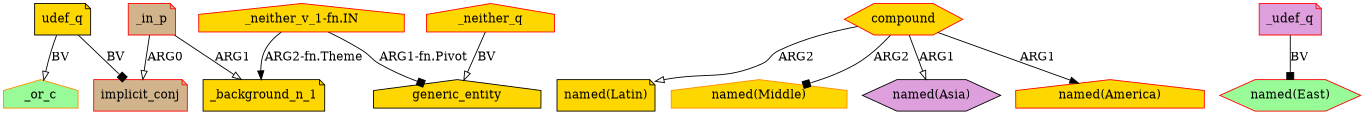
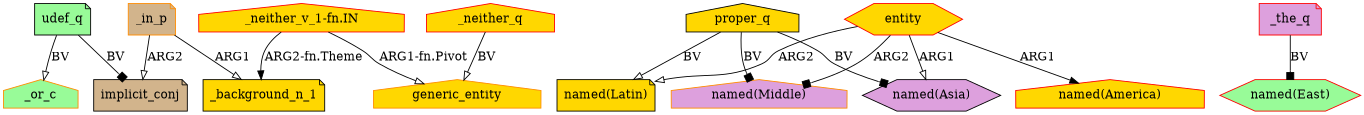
(63, 19) -> (63, 19)
(152, 19) -> (152, 19)
none -> (743, 19)
(904, 19) -> (904, 19)
(1290, 19) -> (1290, 19)
(165, 57) -> (165, 57)
(371, 58) -> (371, 58)
(141, 95) -> (141, 95)
(457, 95) -> (457, 95)
(759, 95) -> (759, 95)
